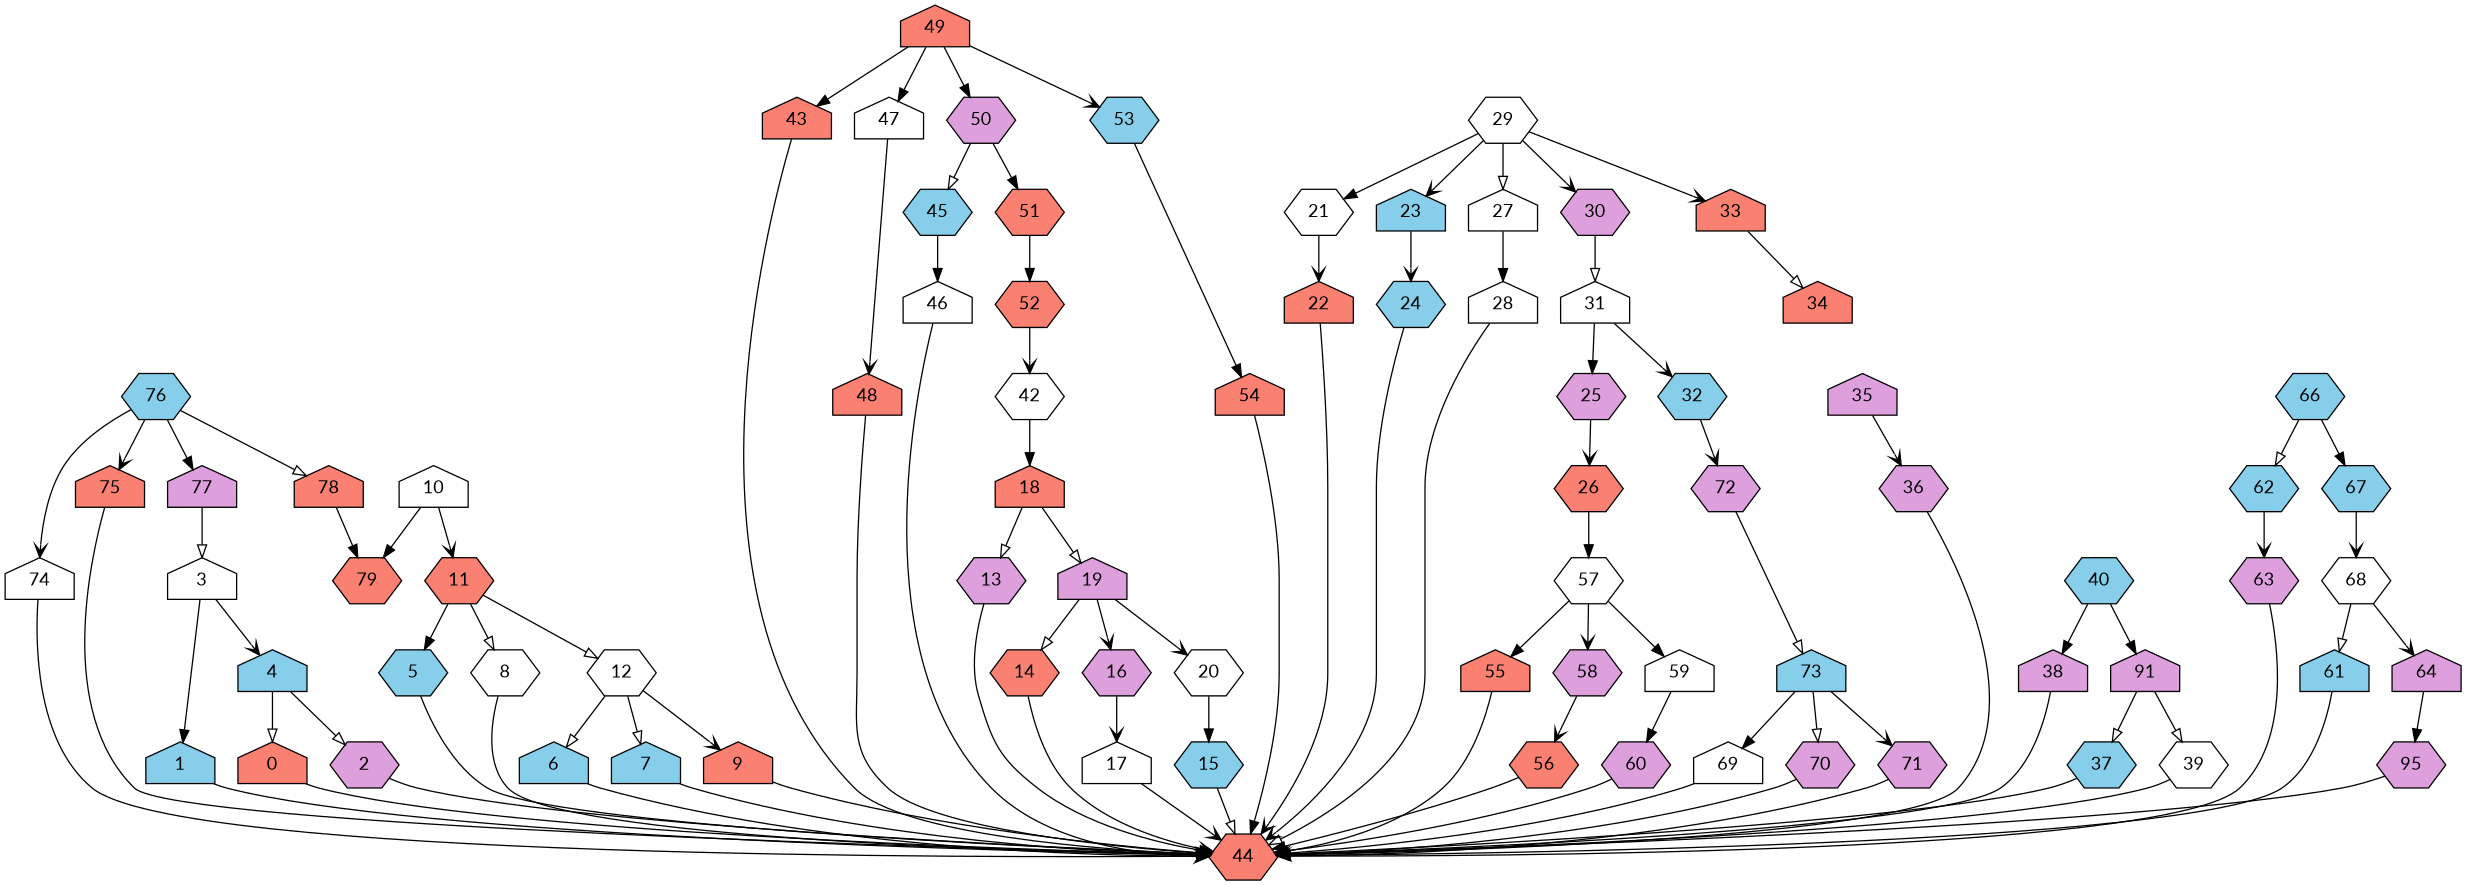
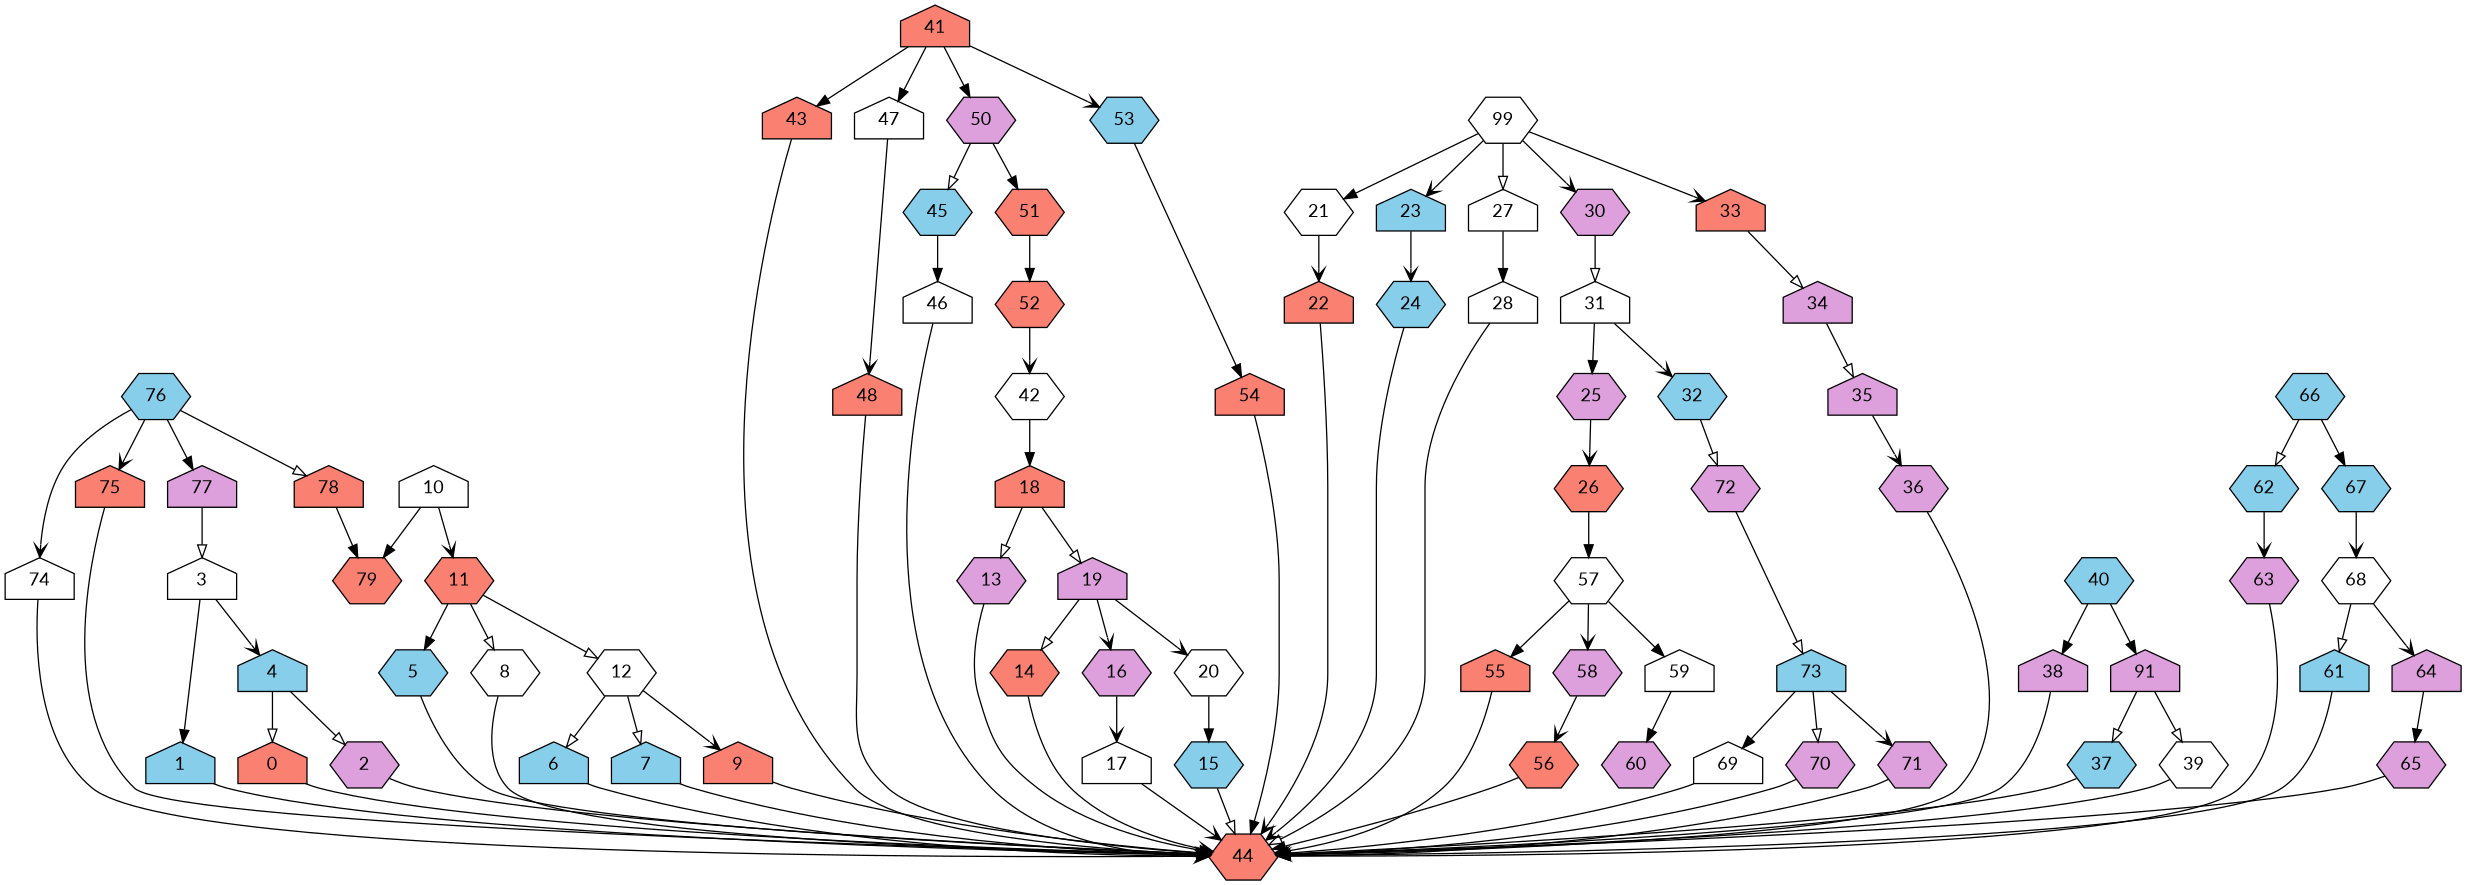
(935, 28) -> (935, 28)
(1503, 120) -> (1503, 120)
(1818, 304) -> (1818, 304)
none -> (1837, 344)
(1707, 437) -> (1707, 437)
(2411, 765) -> (2411, 765)
(1452, 824) -> none
